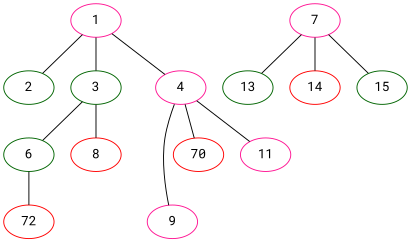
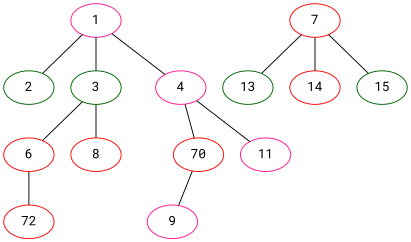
(315, 21) -> (315, 21)
(164, 154) -> (185, 188)
(29, 155) -> (29, 155)
